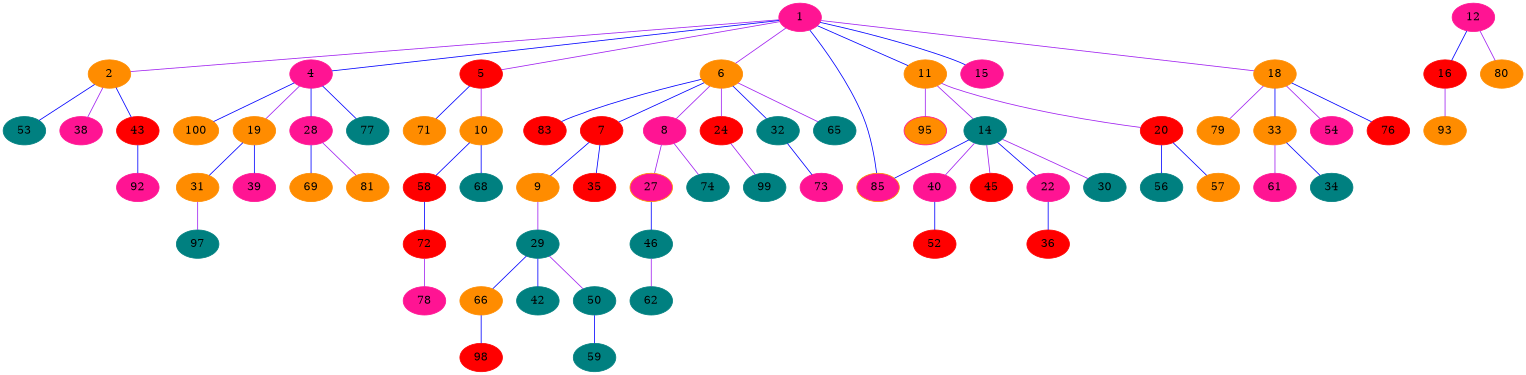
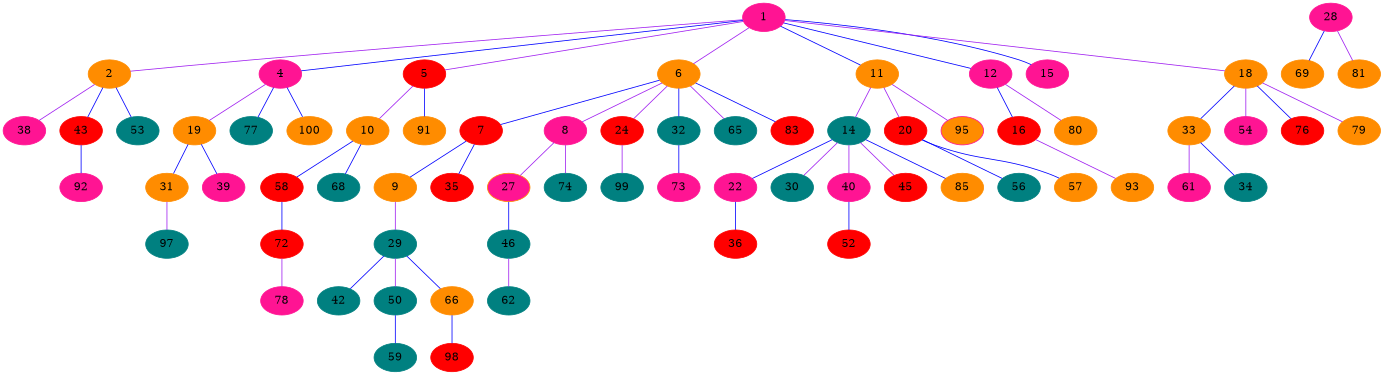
(854, 97) -> (877, 46)
(311, 102) -> none
(424, 131) -> (424, 131)
(878, 187) -> (962, 187)
